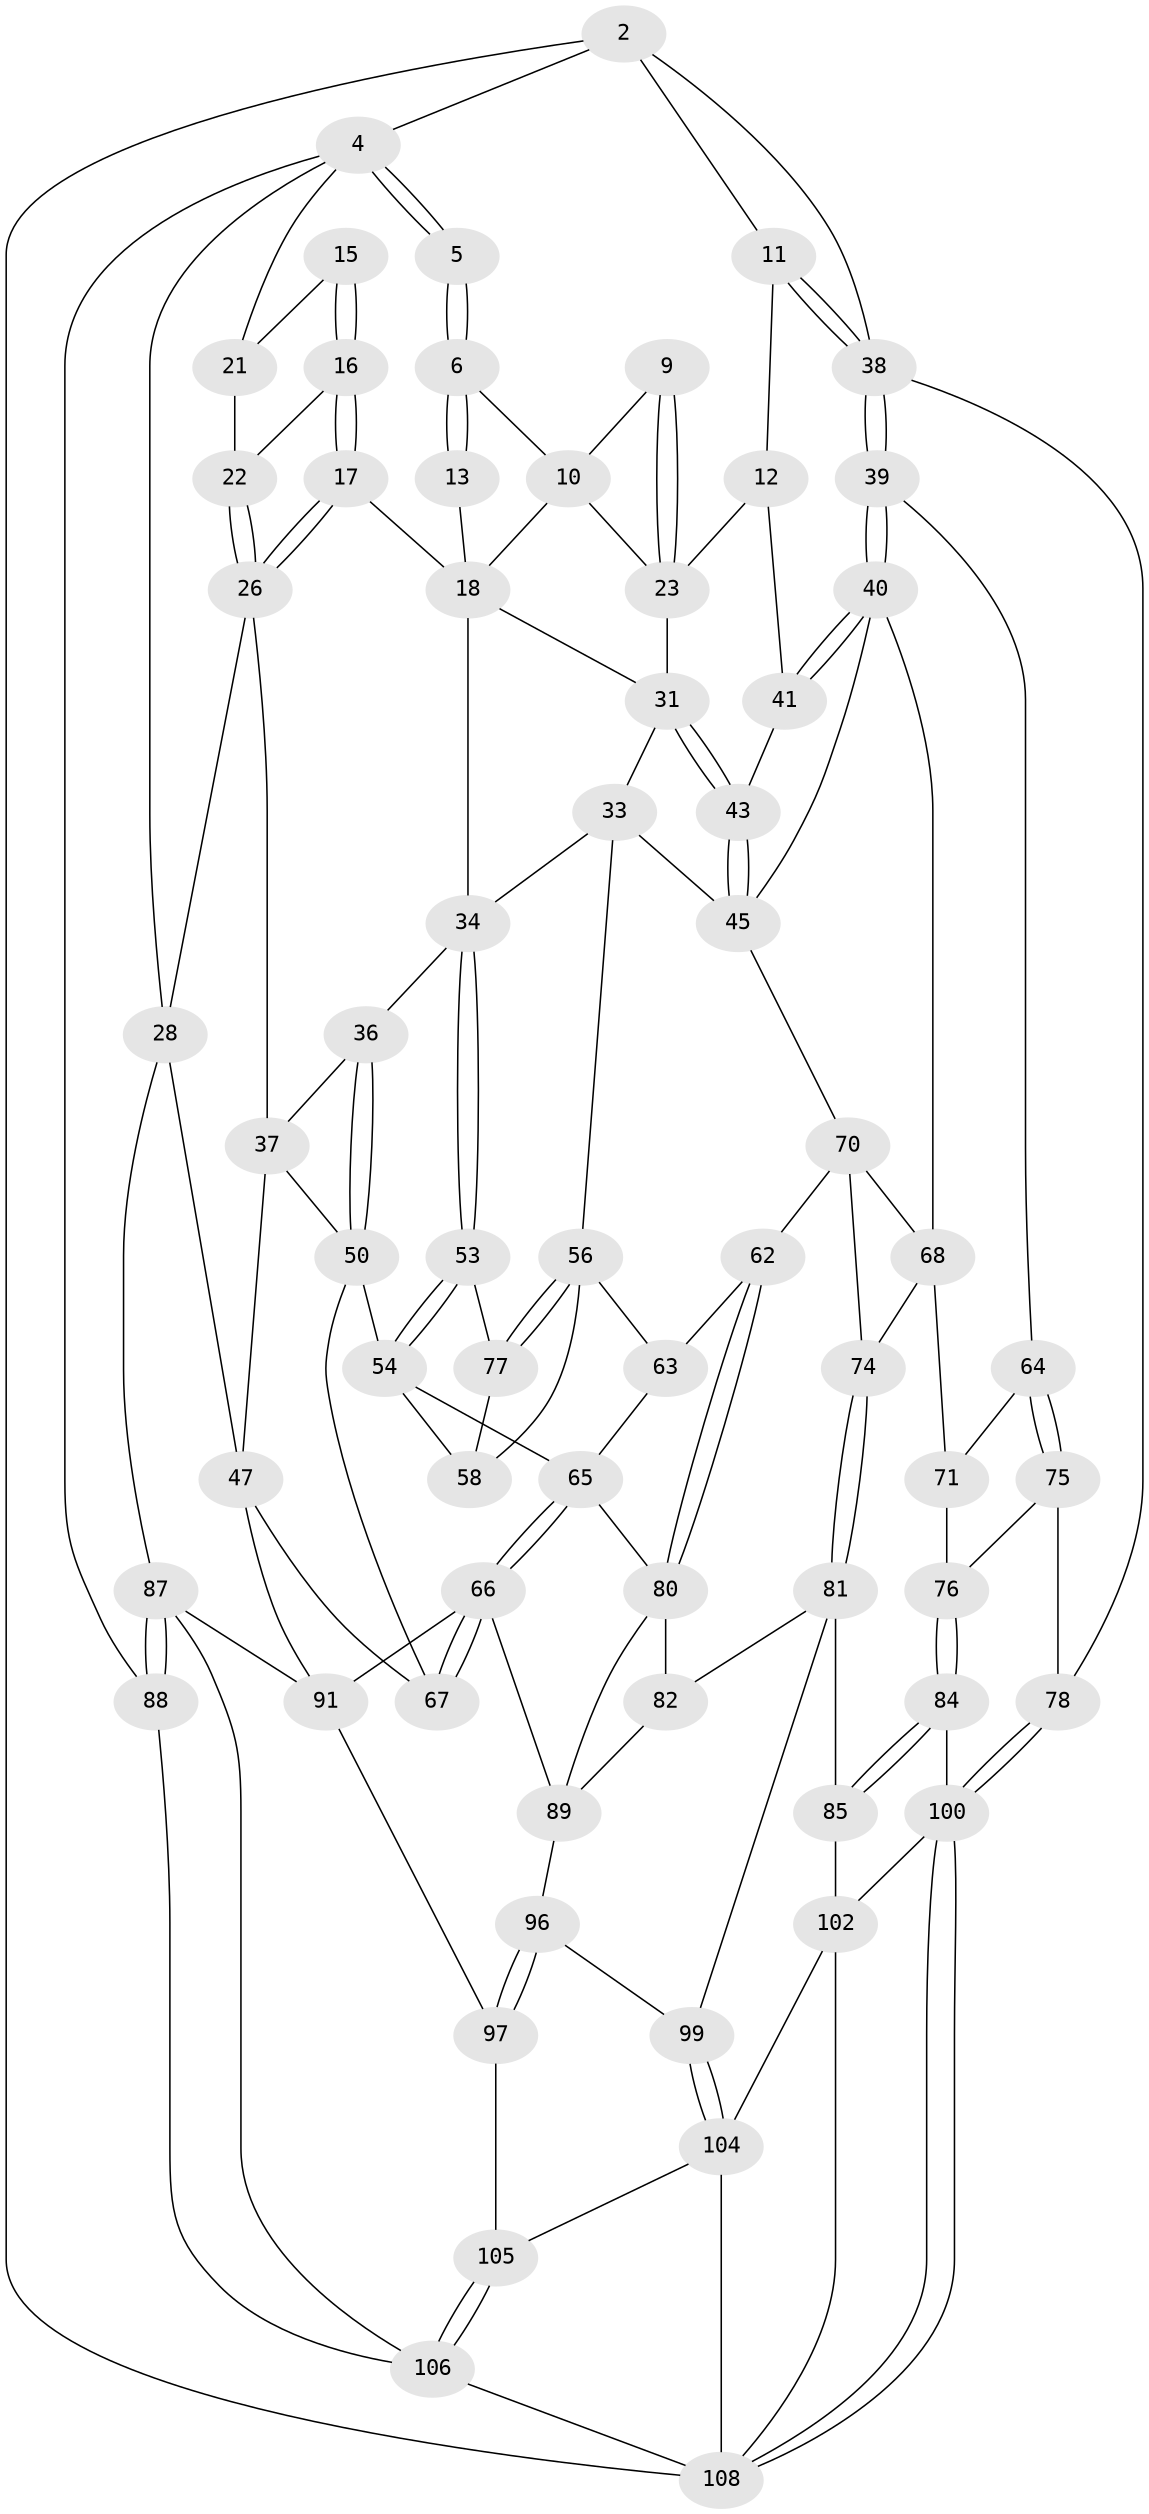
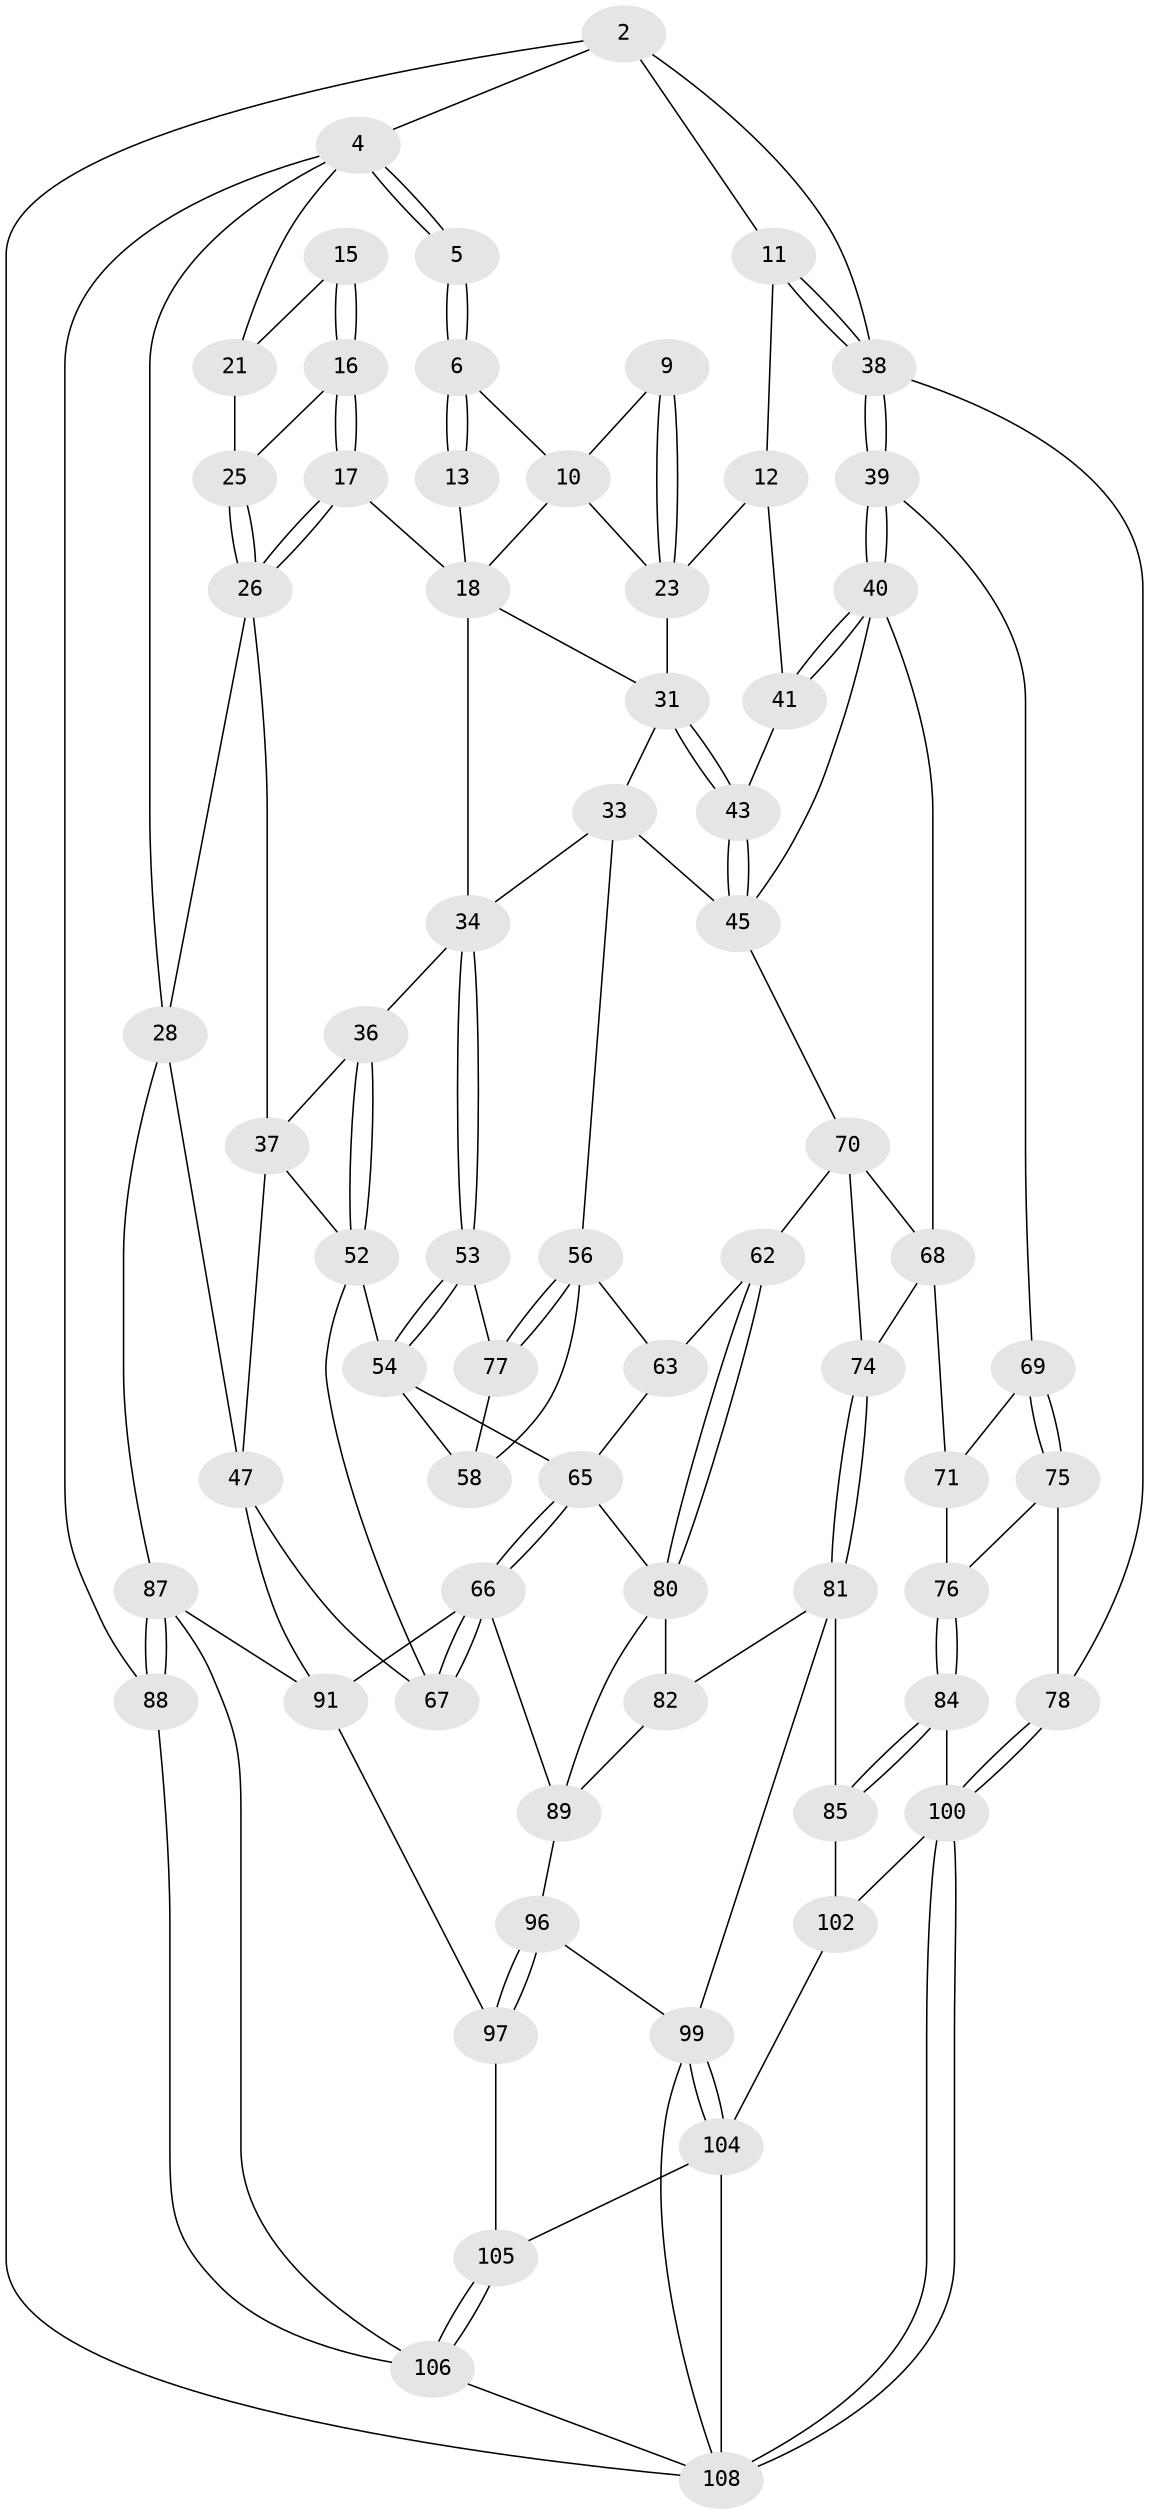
(235, 479) -> (235, 479)
(357, 1257) -> (357, 1257)
(1033, 1368) -> (1033, 1368)
(836, 2217) -> (666, 2260)
